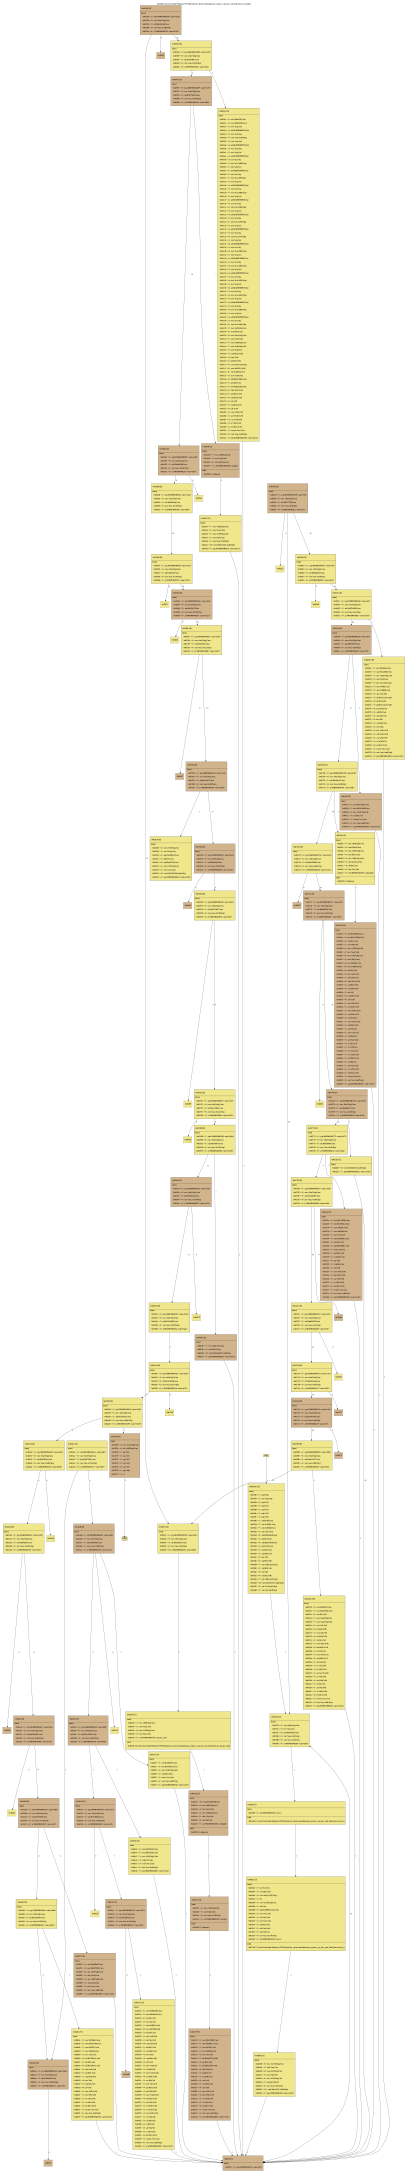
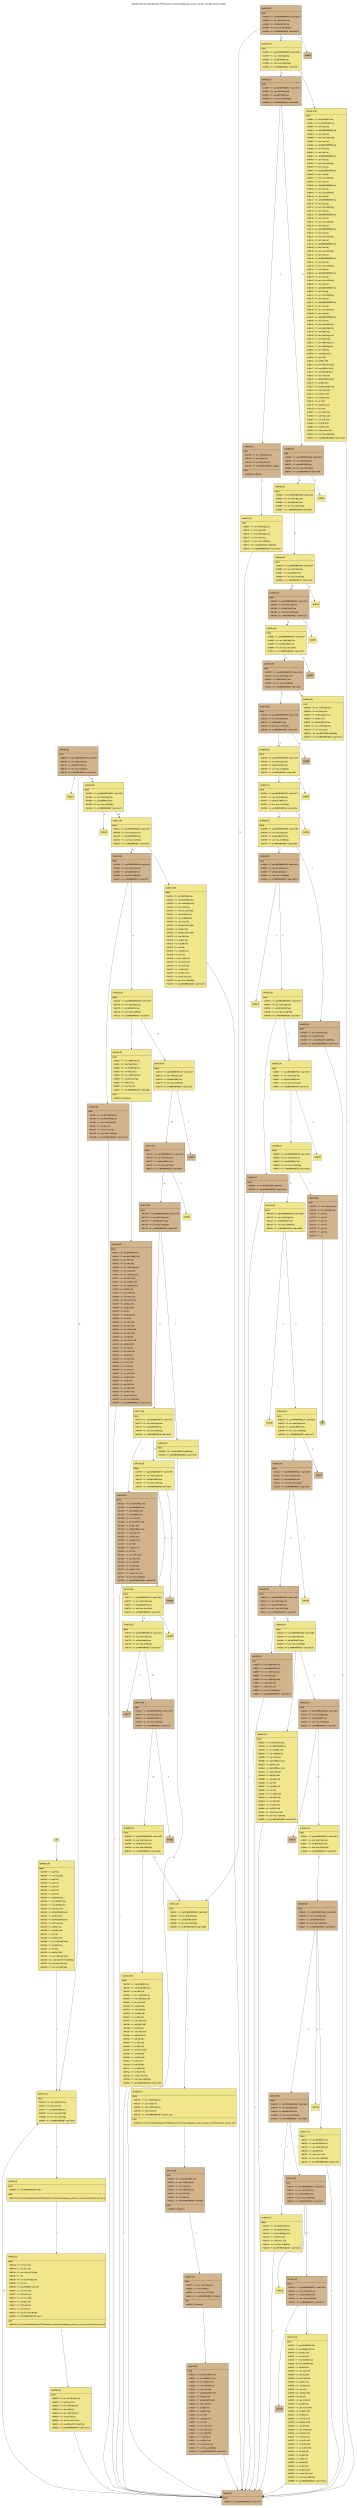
none -> (267, 1184)
(65, 1764) -> (319, 1776)
